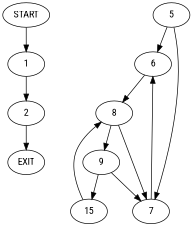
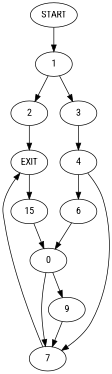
(171, 15) -> (78, 162)
none -> (78, 113)
(114, 113) -> (48, 261)
(152, 141) -> (13, 263)
(96, 184) -> (29, 184)
